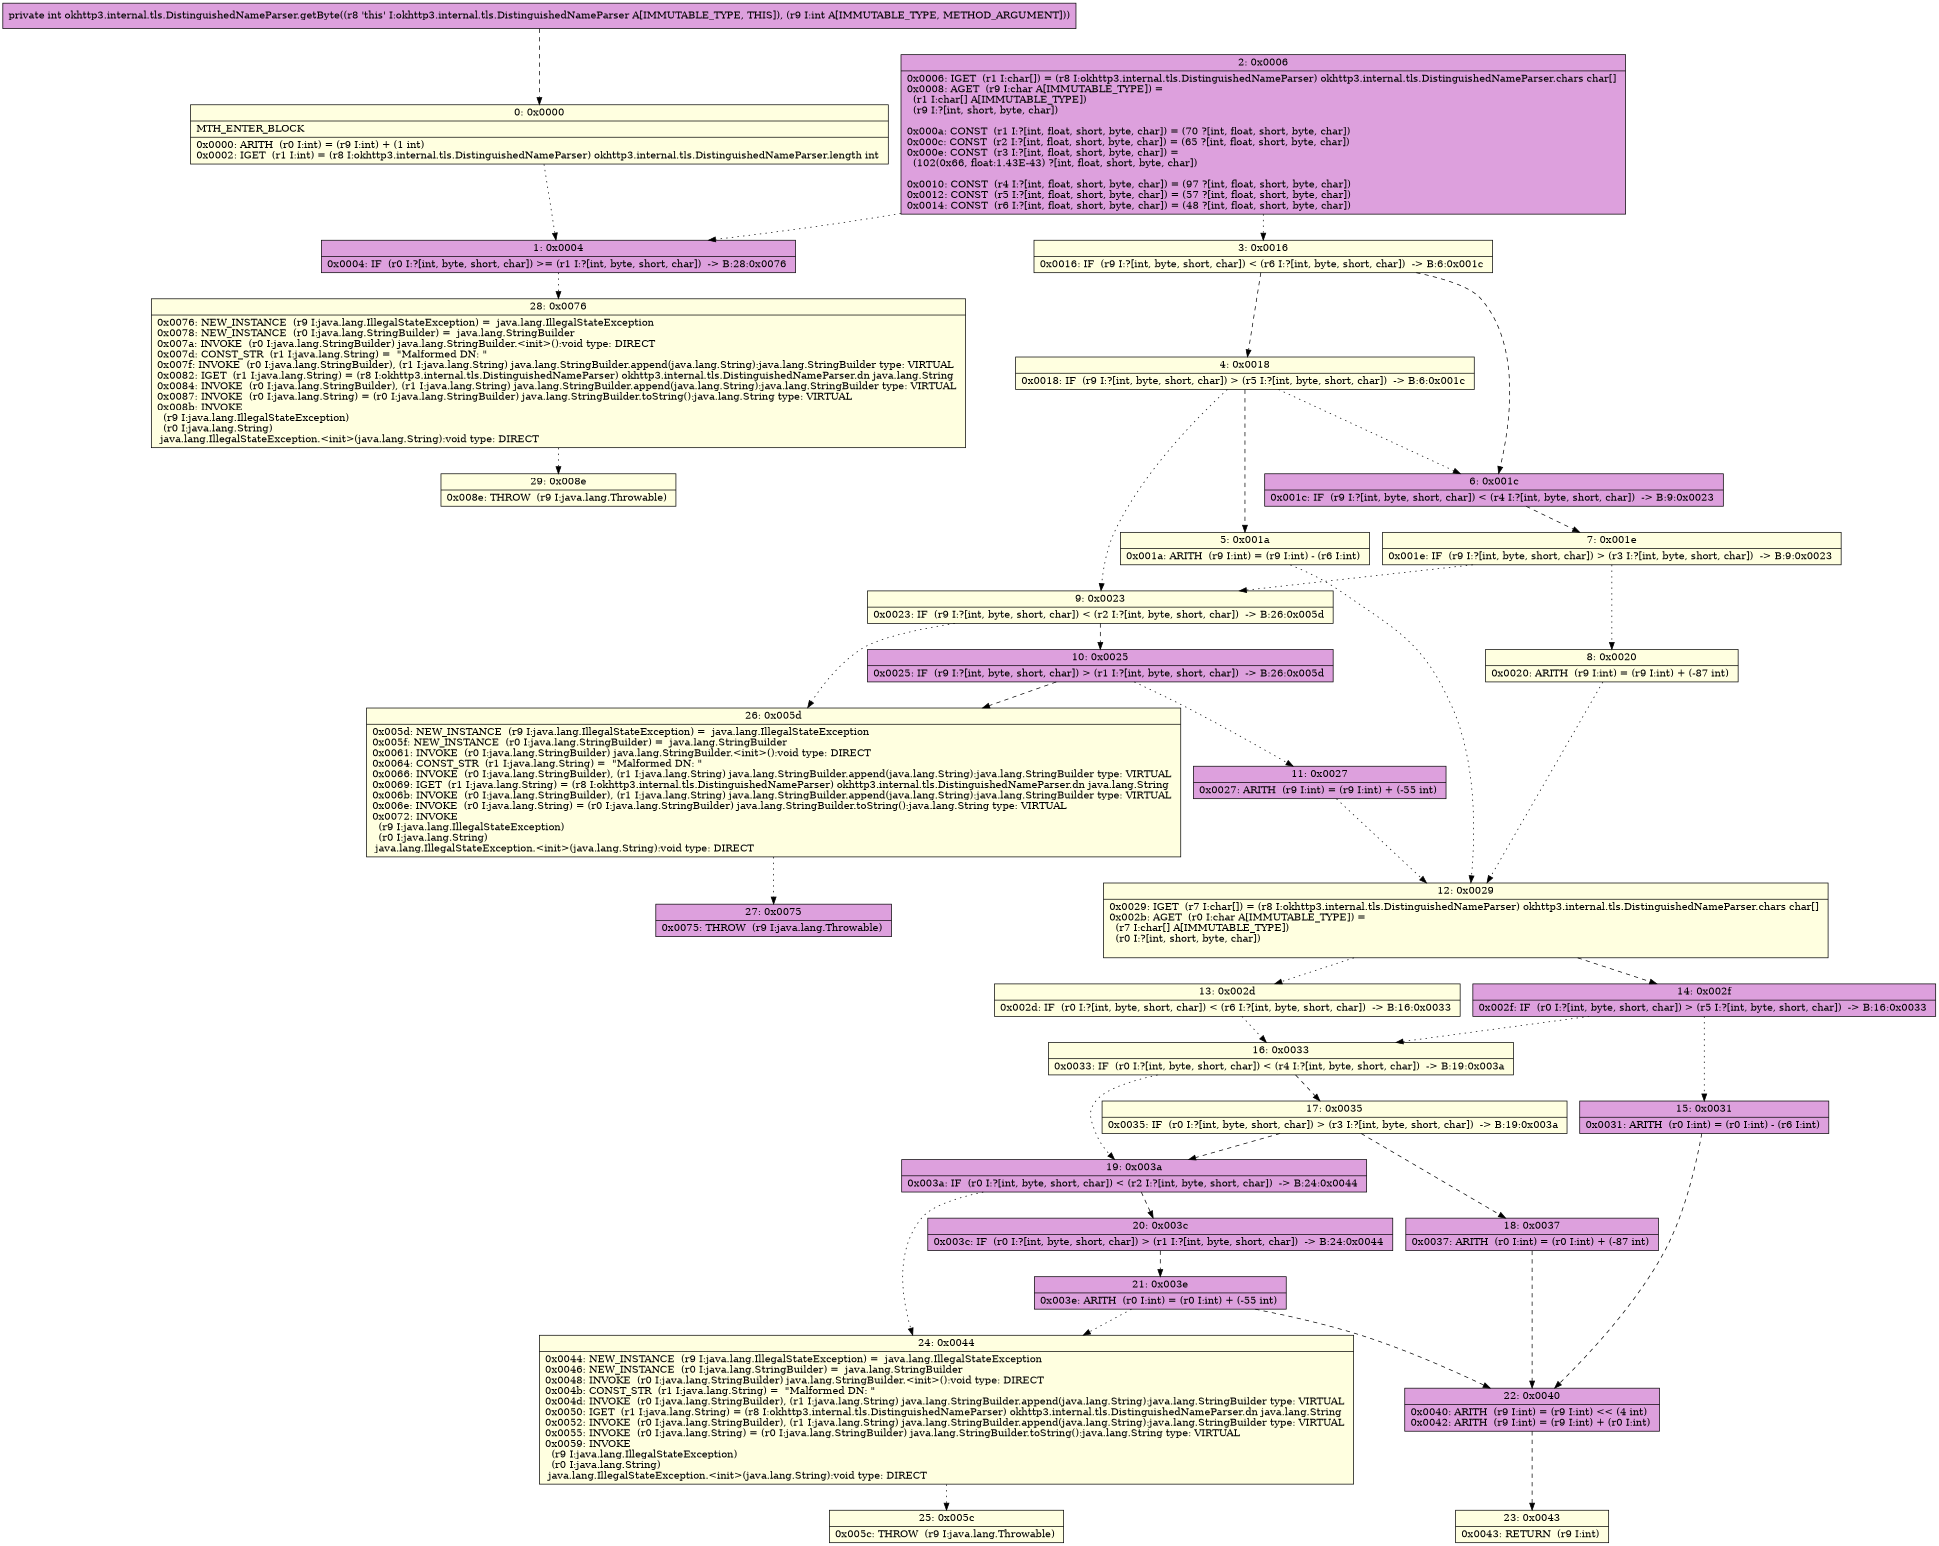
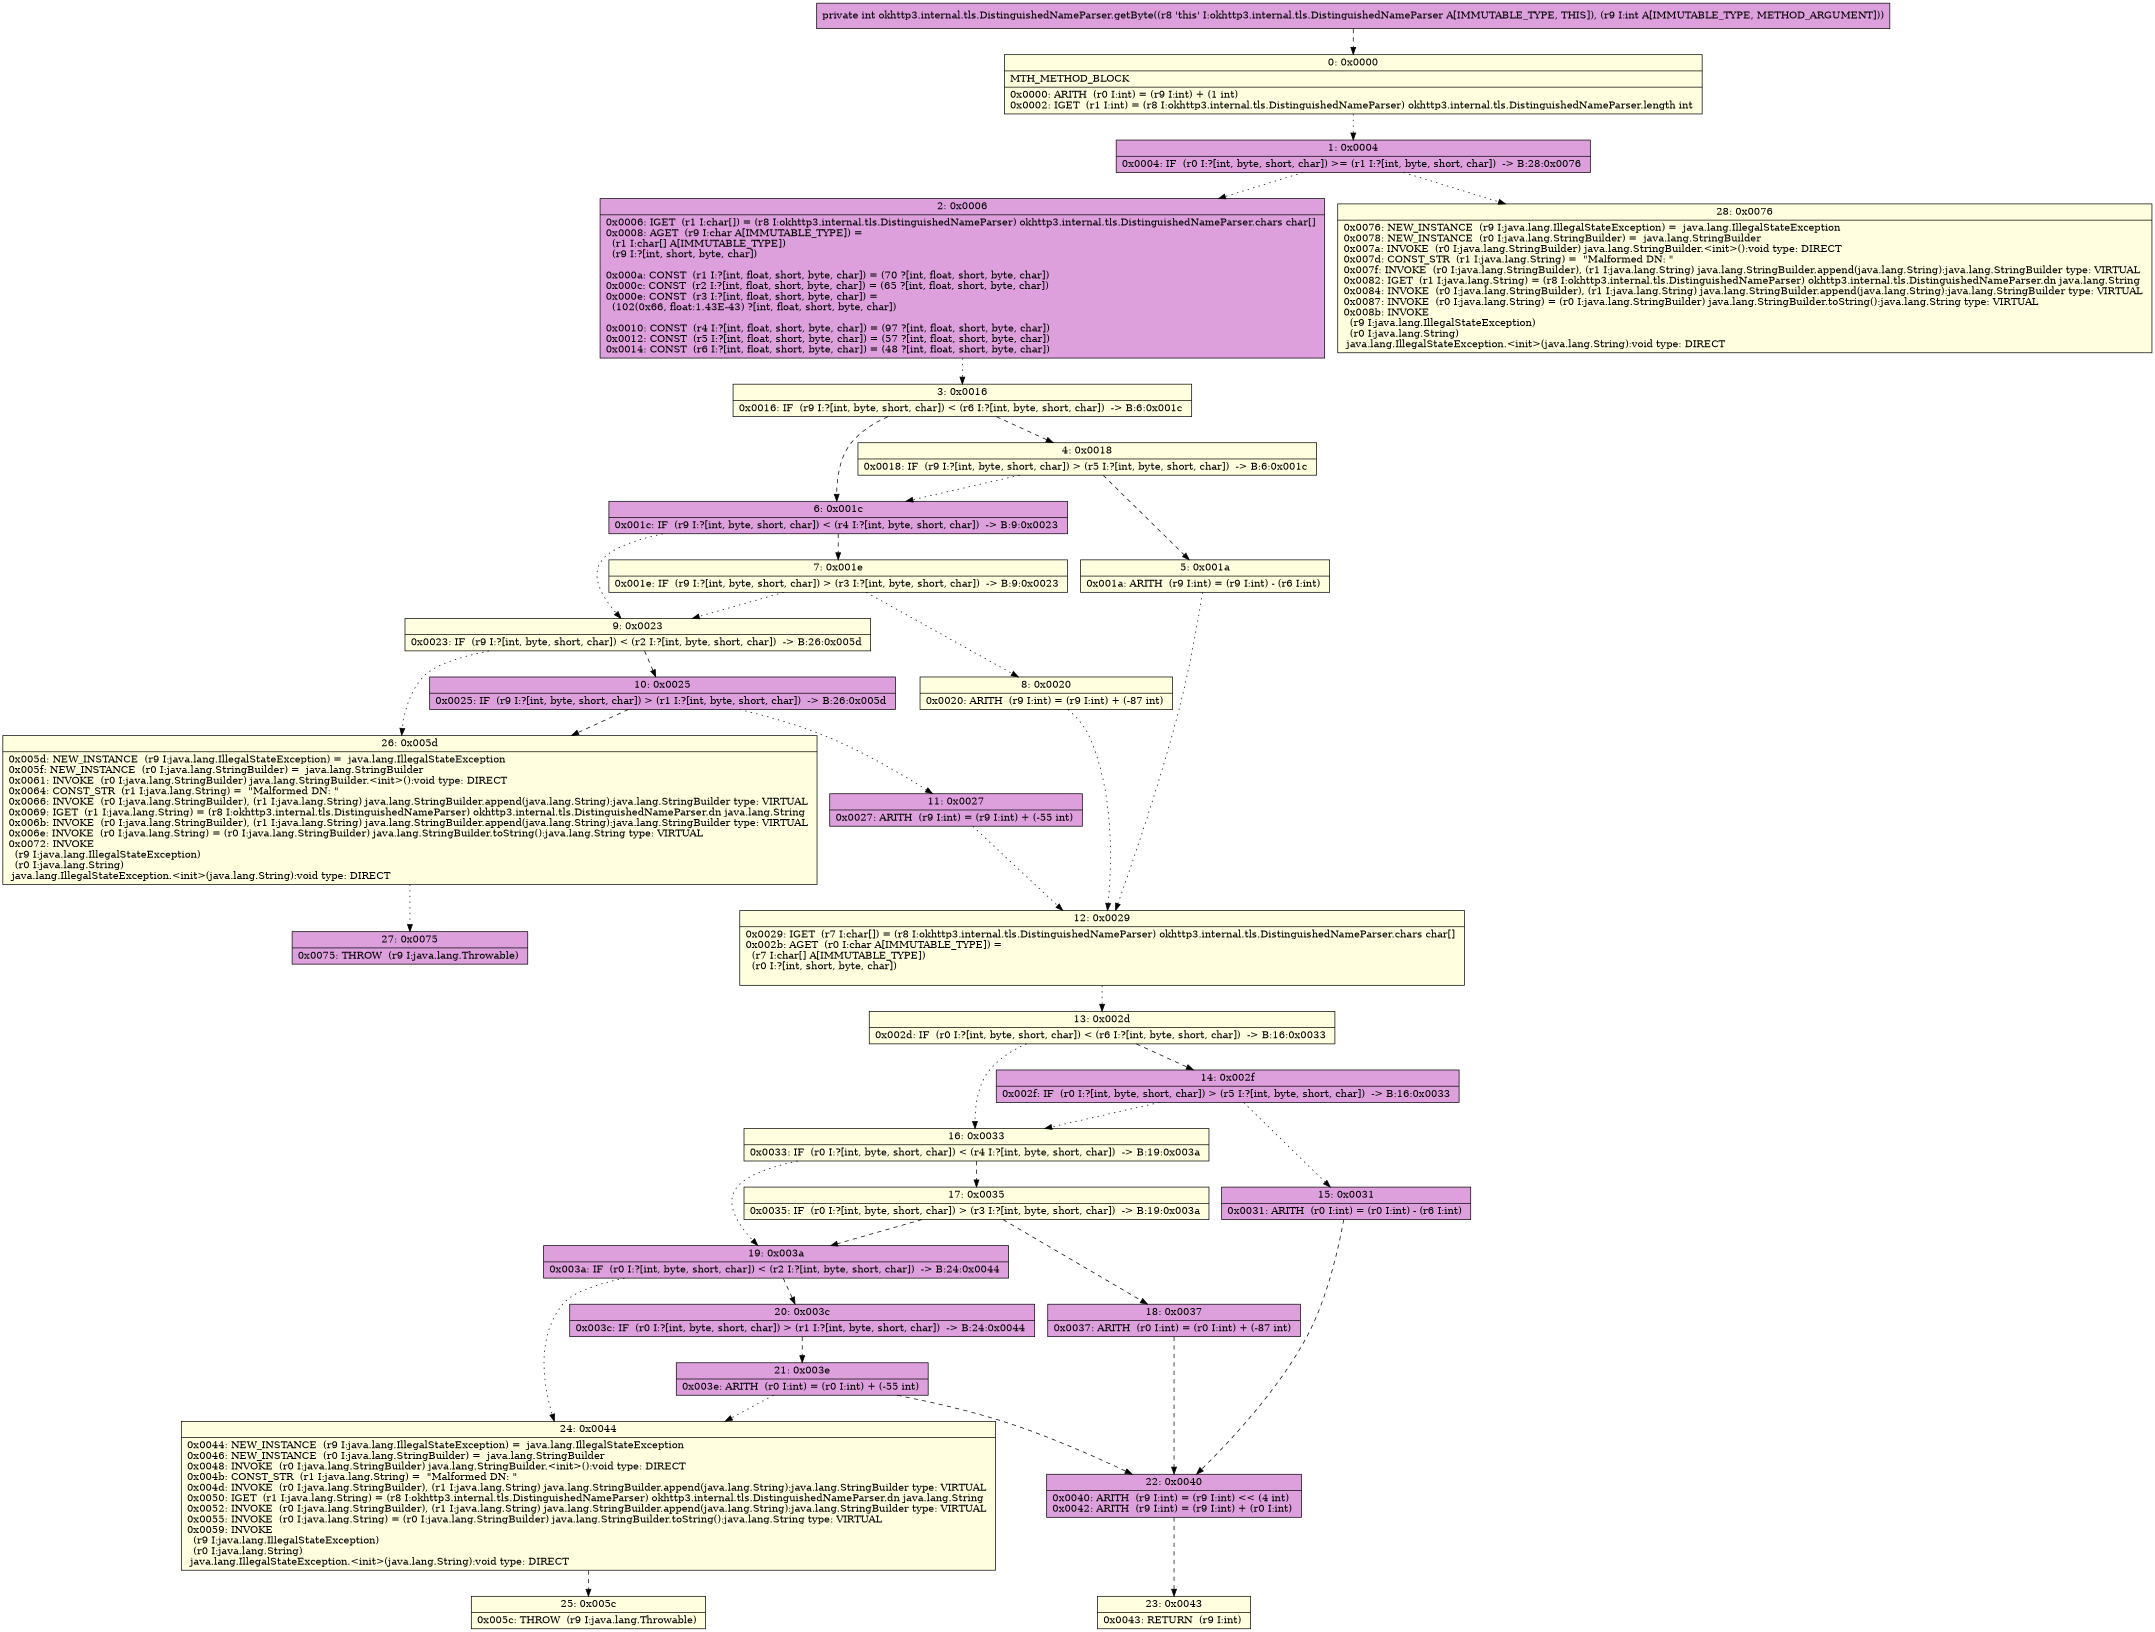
(250, 129) -> (1070, 79)
(808, 228) -> (1264, 184)
(1148, 477) -> (605, 557)
(558, 490) -> none
(1614, 970) -> (1162, 1055)
(947, 1494) -> (588, 1580)
